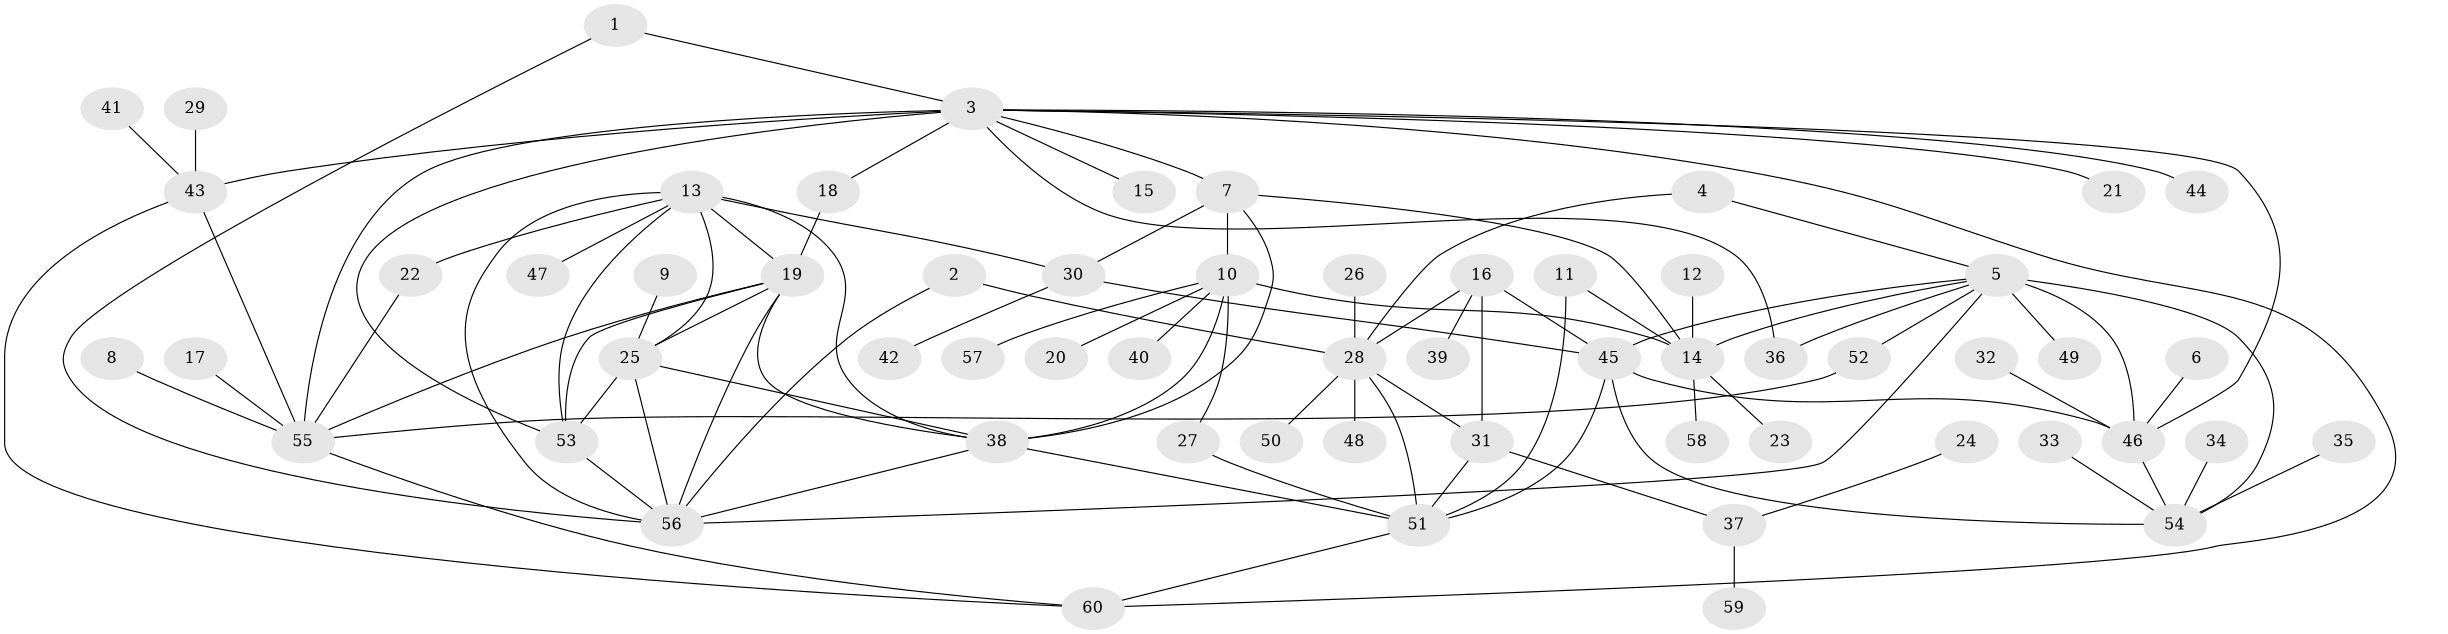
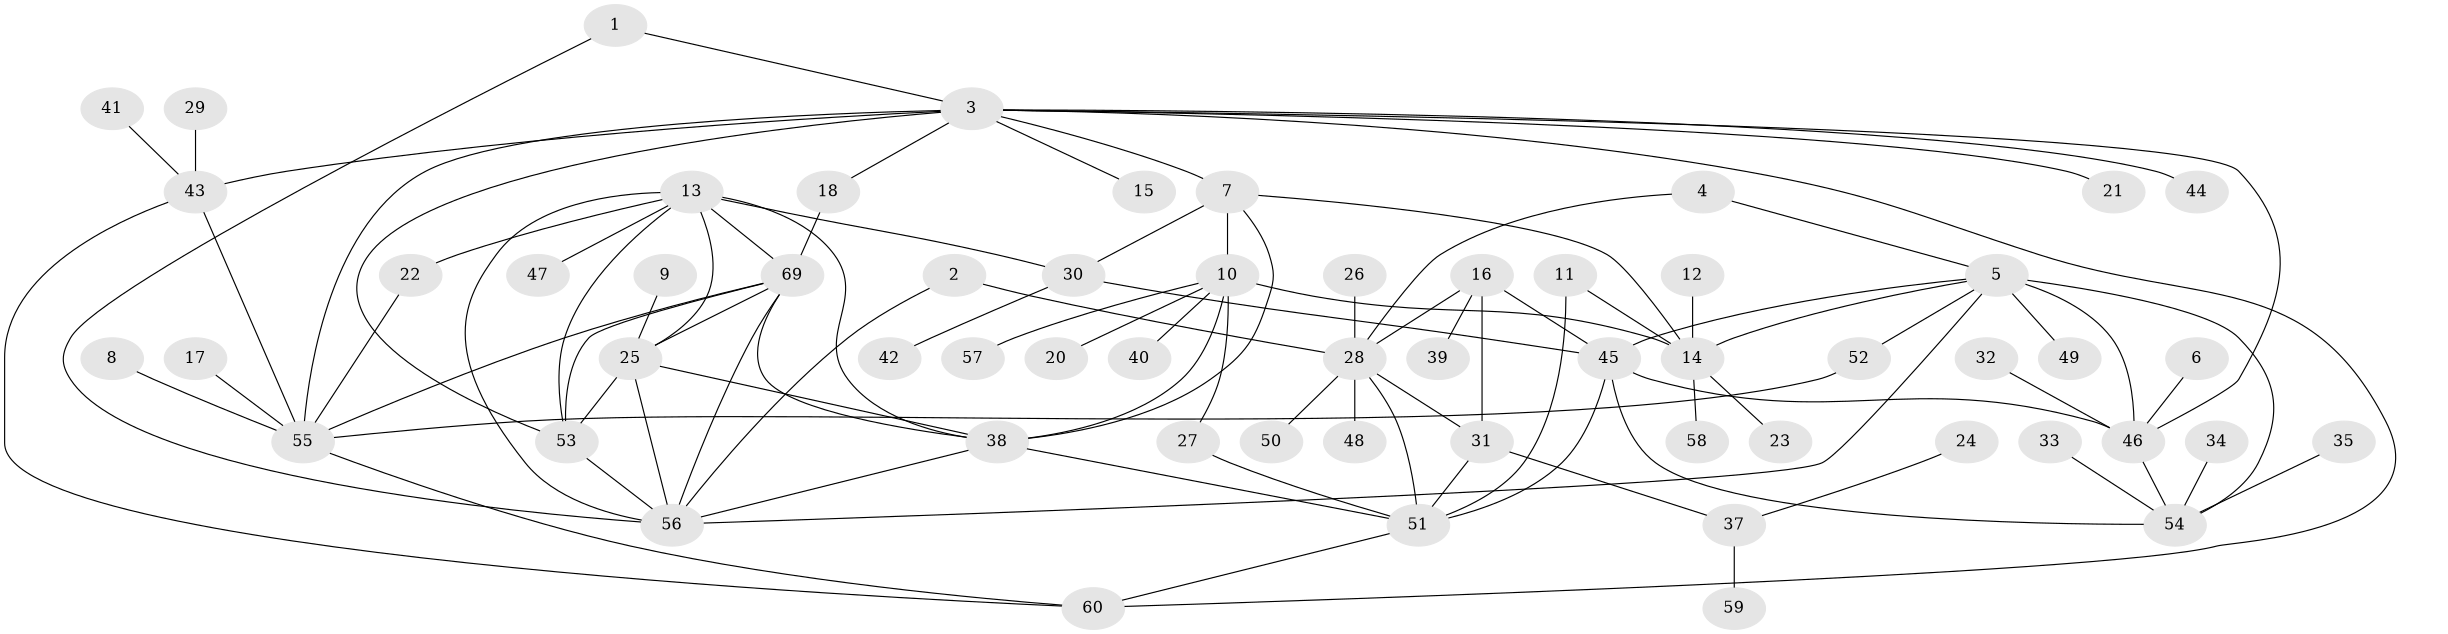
(793, 275) -> (793, 275)
(1776, 359) -> none
